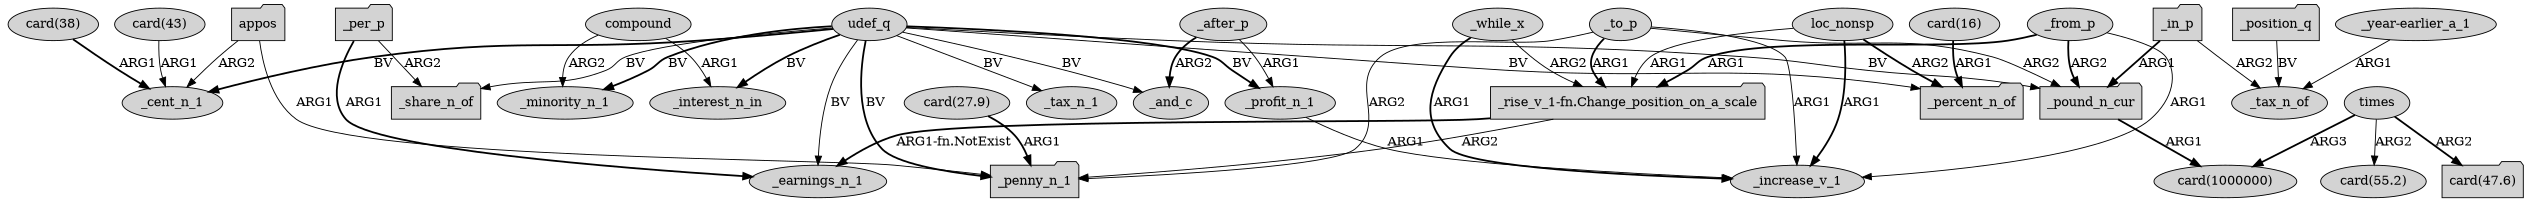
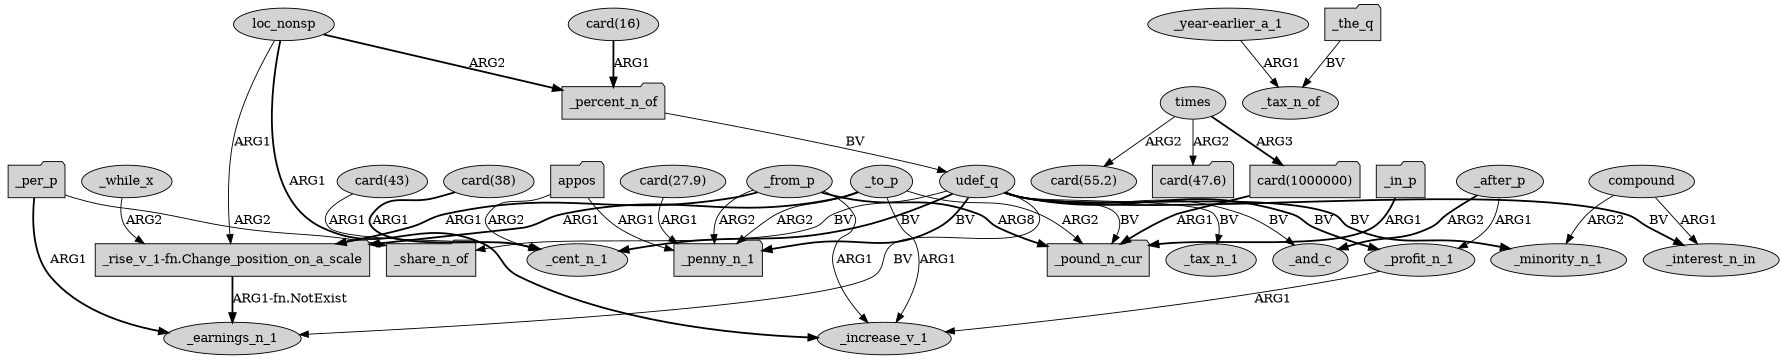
(2276, 24) -> (1353, 24)
(2225, 62) -> none
(1408, 64) -> (802, 139)
(2089, 64) -> (1017, 221)
(1012, 132) -> (659, 220)
(2424, 138) -> (1193, 138)
(2155, 140) -> (1184, 212)
(1368, 151) -> (719, 213)
(1460, 154) -> none
(2225, 181) -> (1305, 181)
